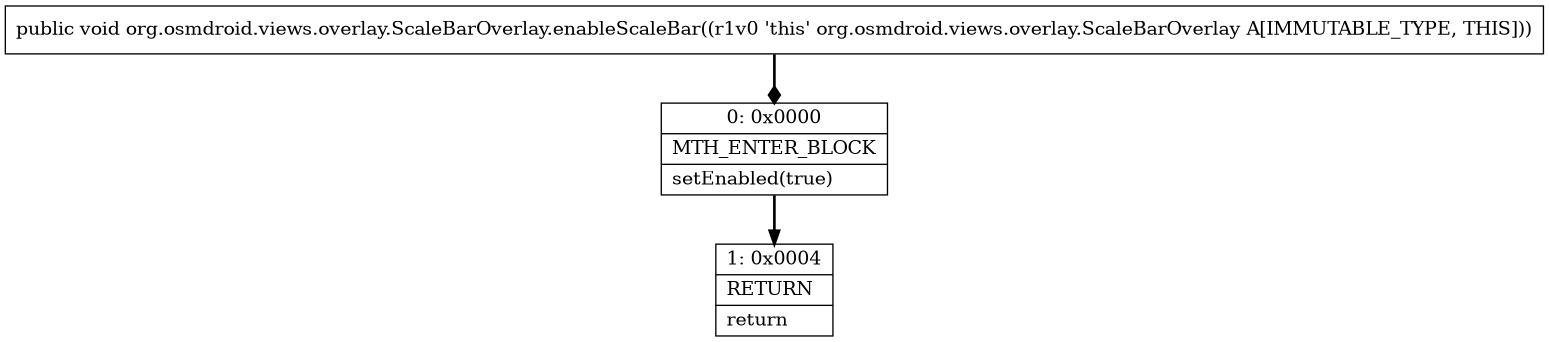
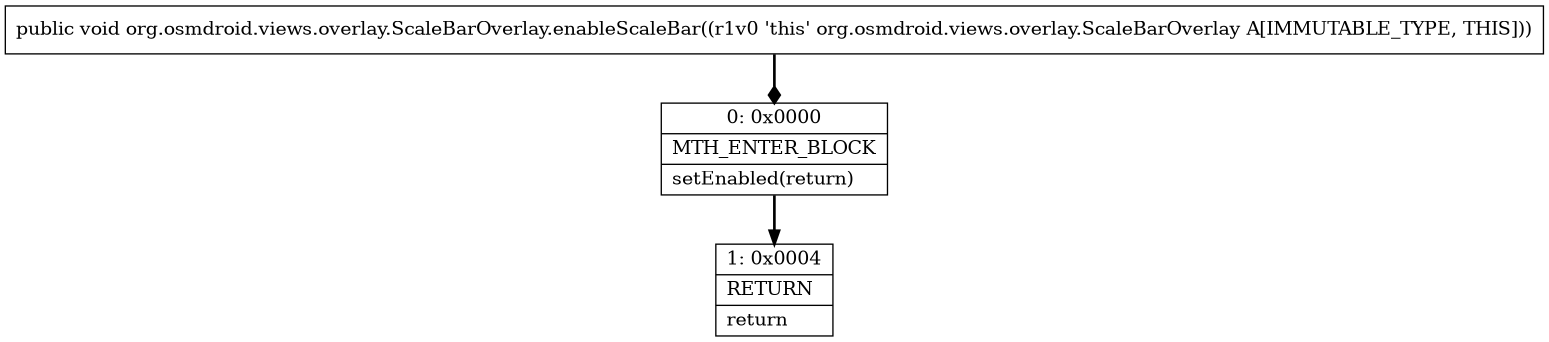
(752, 179) -> (763, 179)
